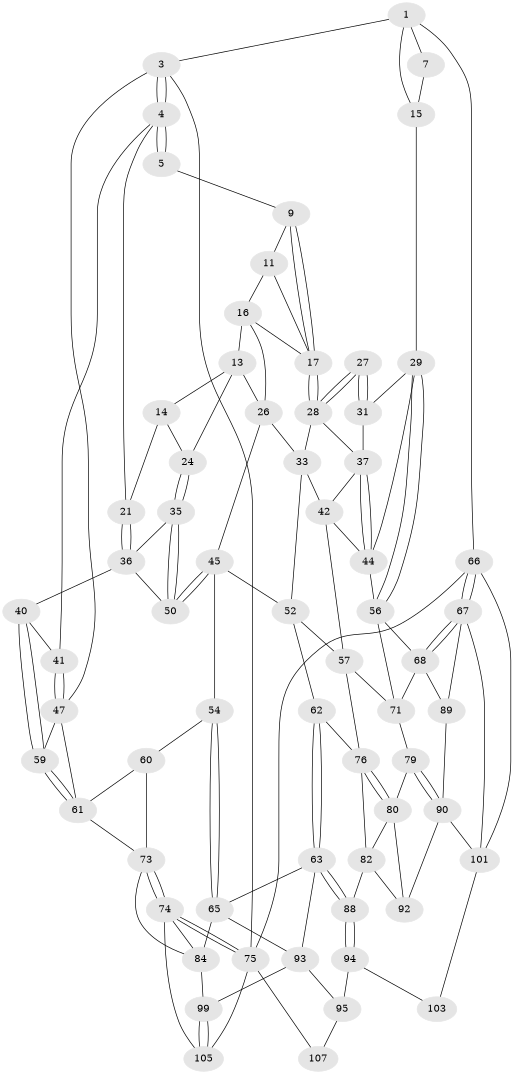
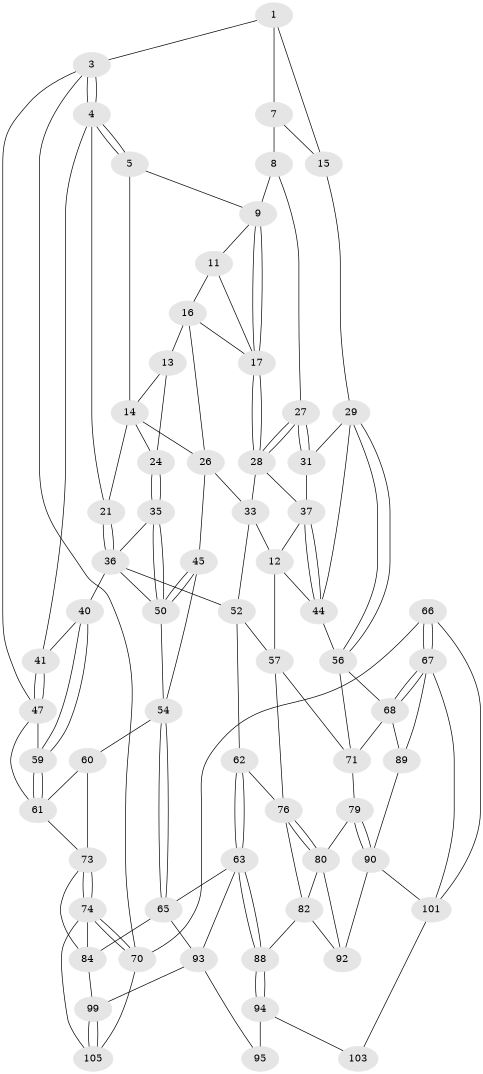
none -> (274, 164)
(471, 277) -> none
none -> (130, 289)
(251, 388) -> (168, 438)
(324, 512) -> (275, 562)
(248, 584) -> (169, 585)
none -> (162, 661)
(251, 959) -> (137, 959)
(318, 1059) -> none
